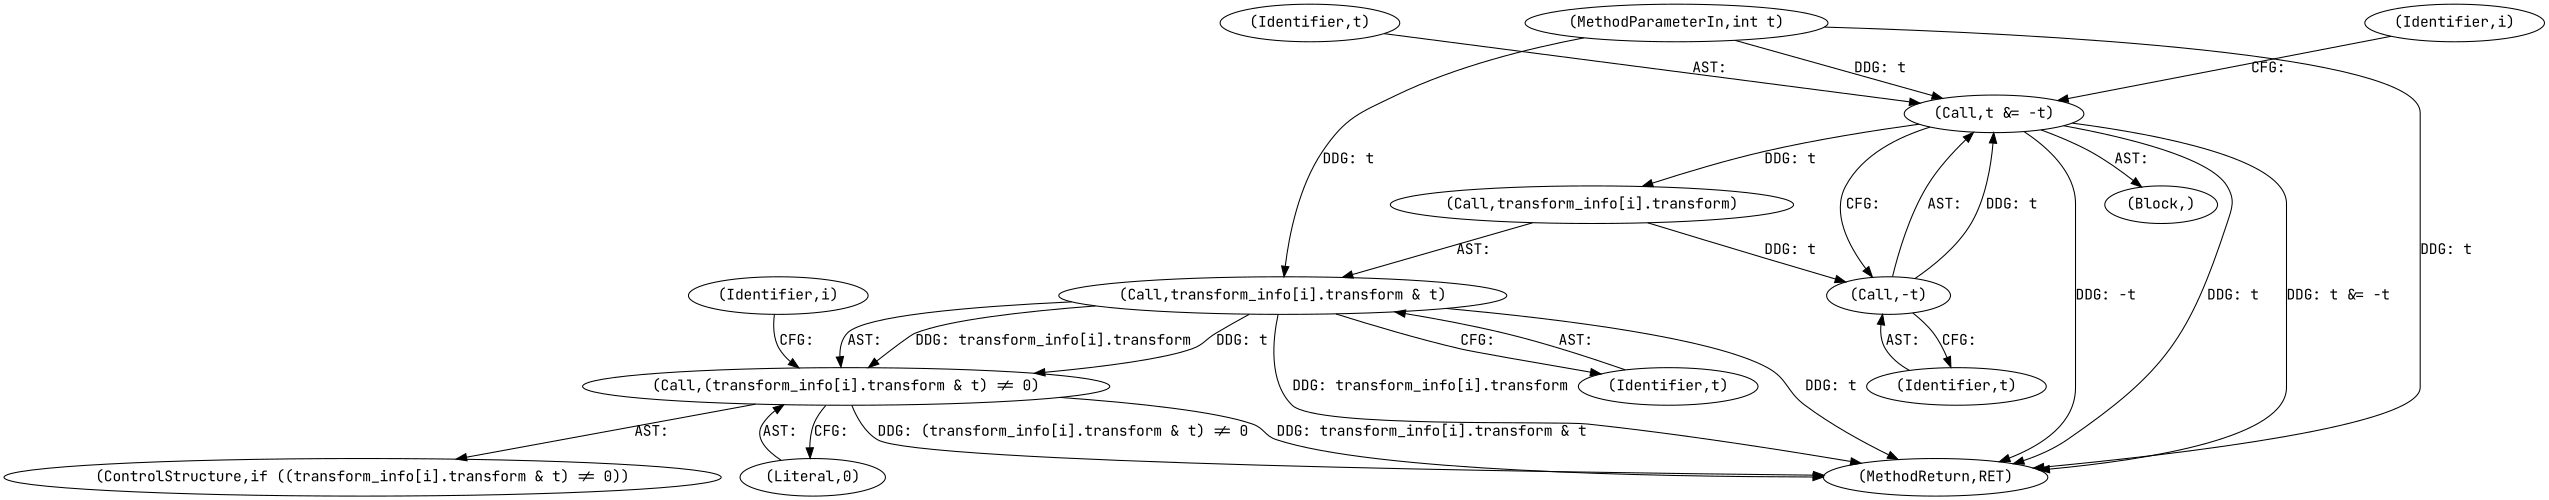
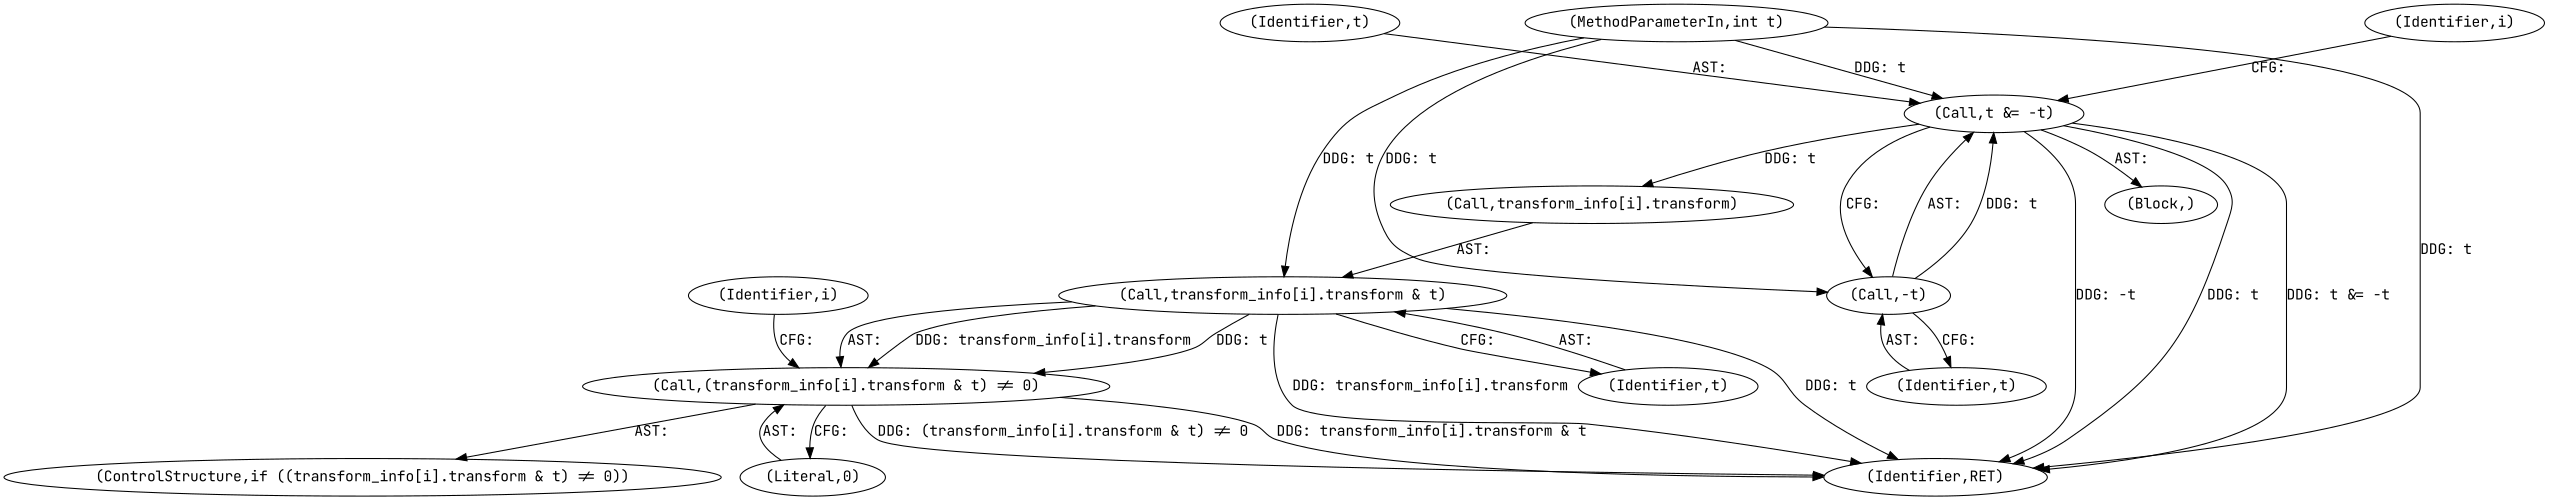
(1742, 251) -> (1430, 262)
(1936, 477) -> (1936, 477)
